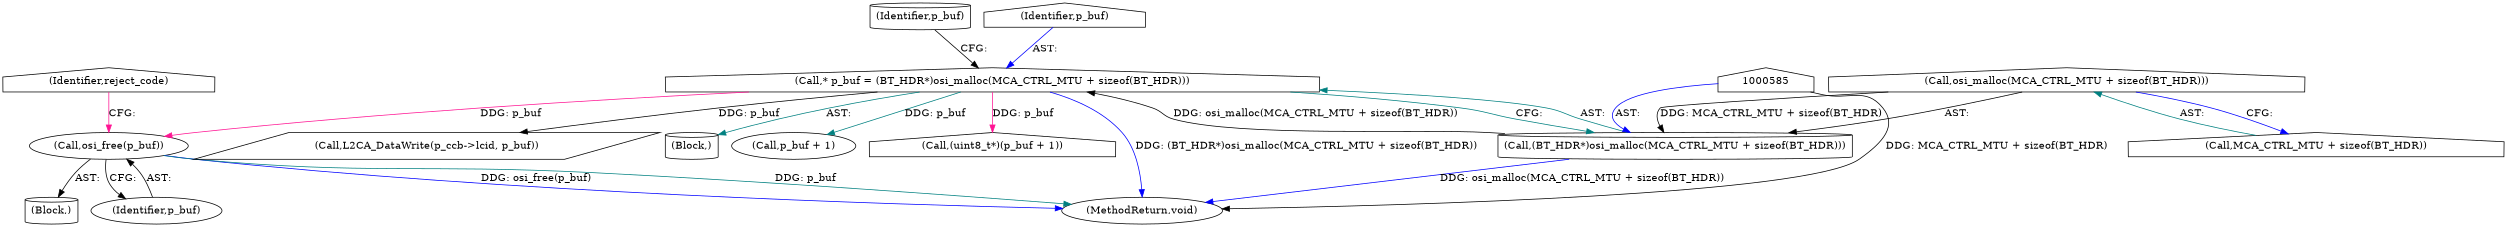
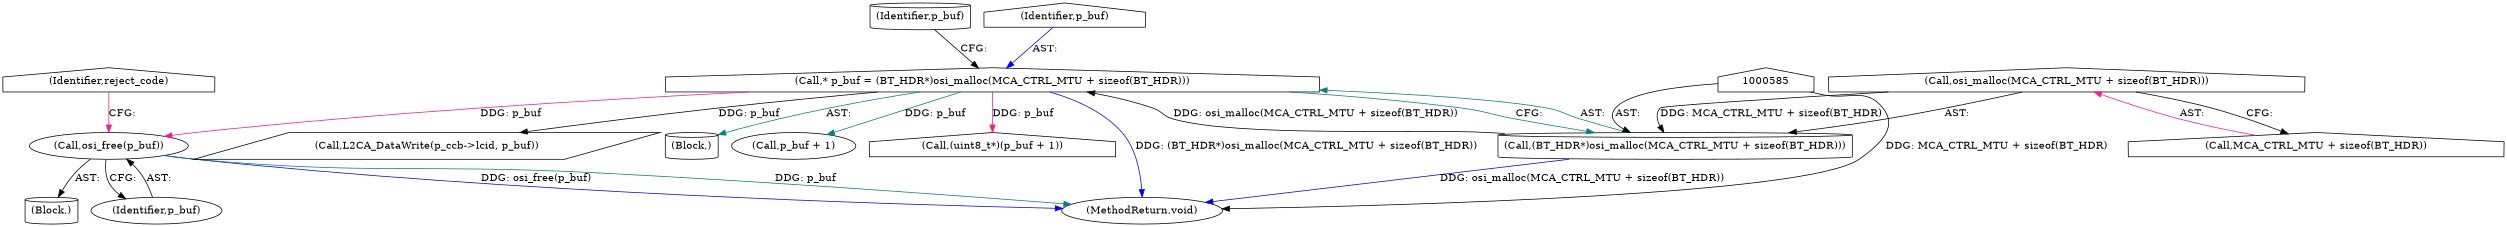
(1652, 92) -> (1652, 92)
(2210, 108) -> (2210, 108)
(2178, 119) -> (2178, 119)
